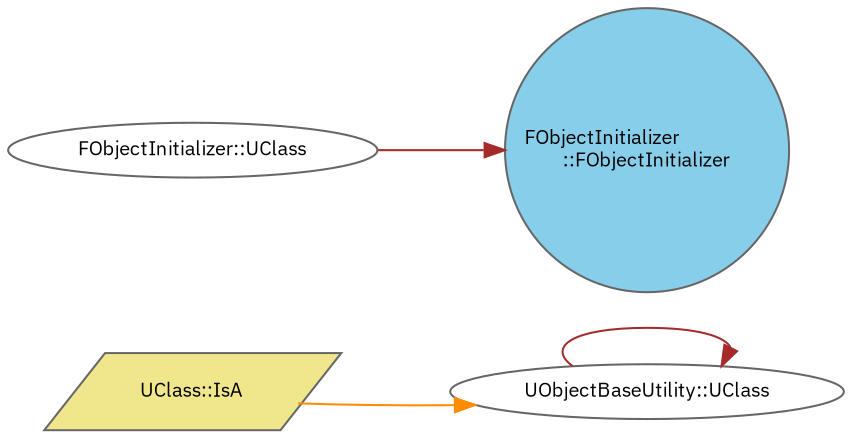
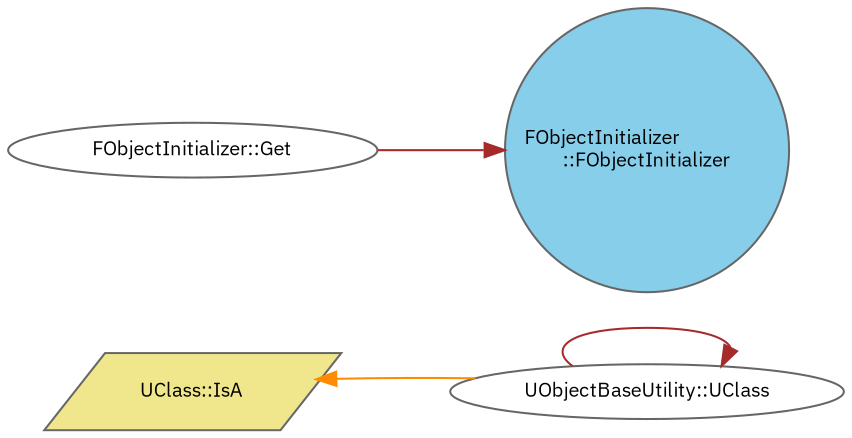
(193, 150) -> (193, 150)
(376, 405) -> (406, 378)
